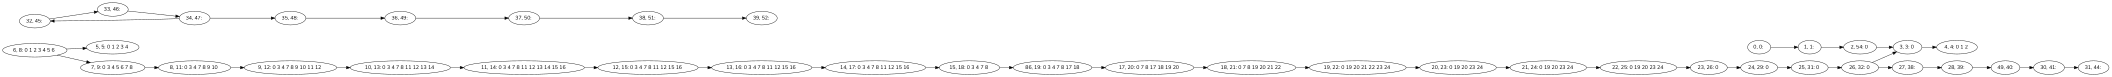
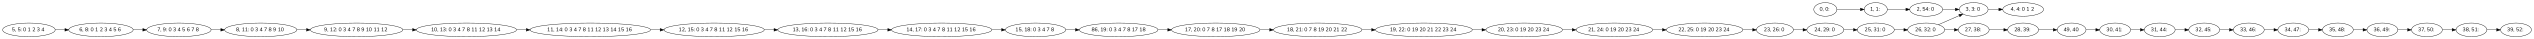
(117, 20) -> (2180, 30)
(75, 49) -> (60, 30)
